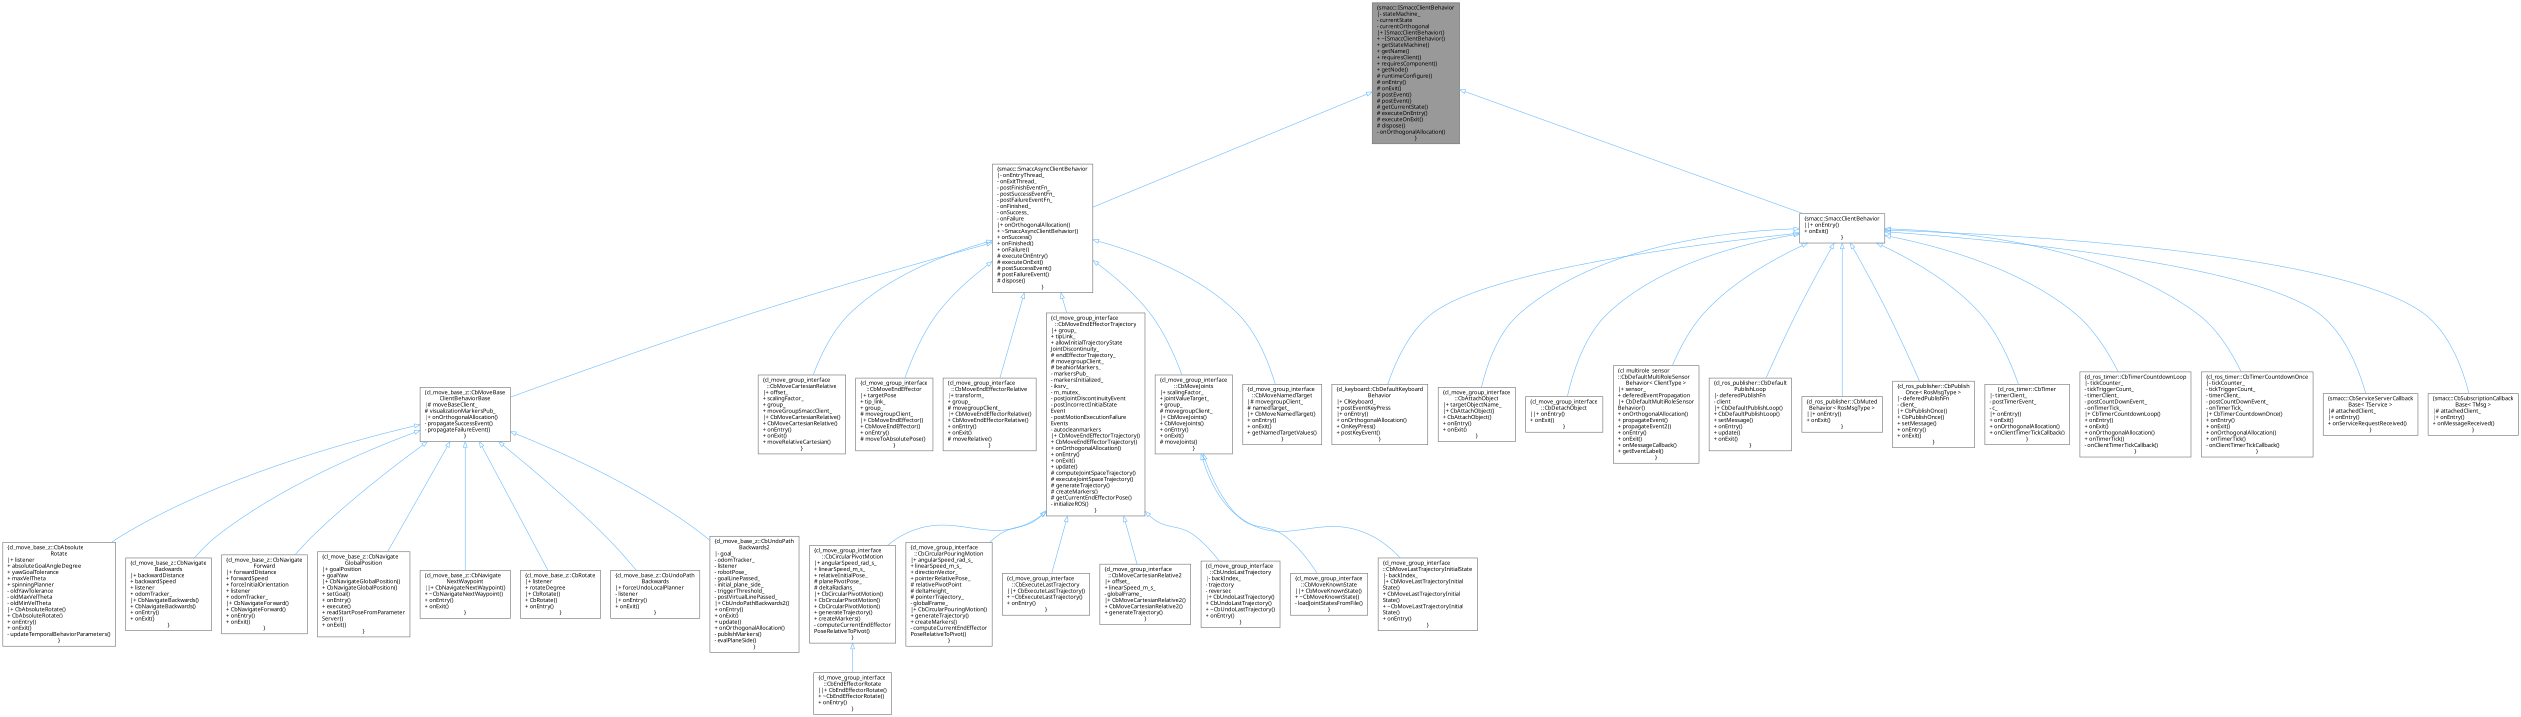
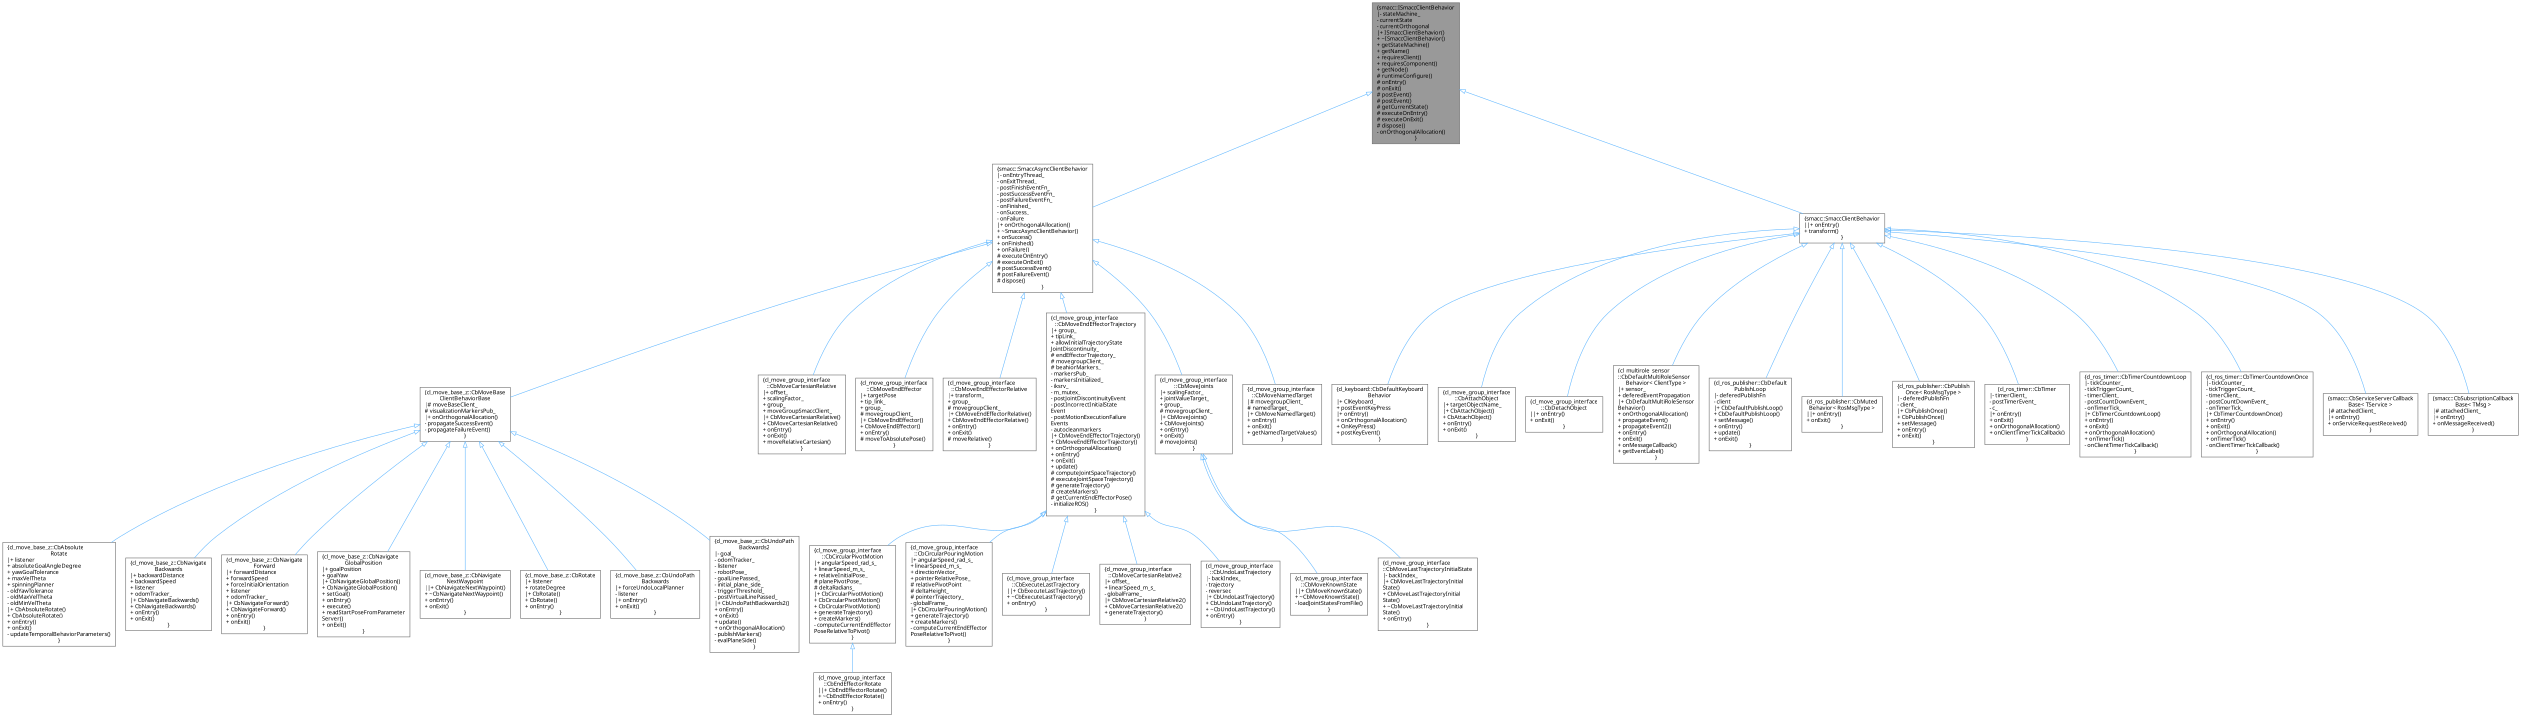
(1842, 228) -> (1842, 228)
